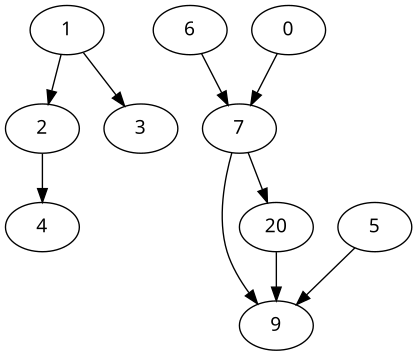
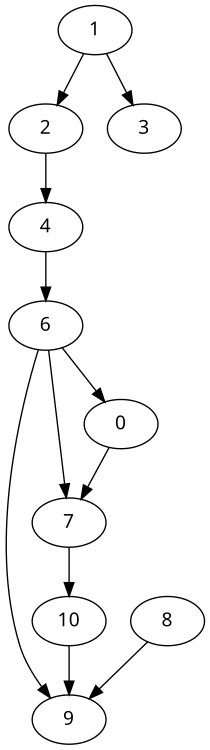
(223, 225) -> (7, 520)
(276, 227) -> (69, 621)
(375, 227) -> (168, 621)
none -> (46, 270)
none -> (79, 369)
